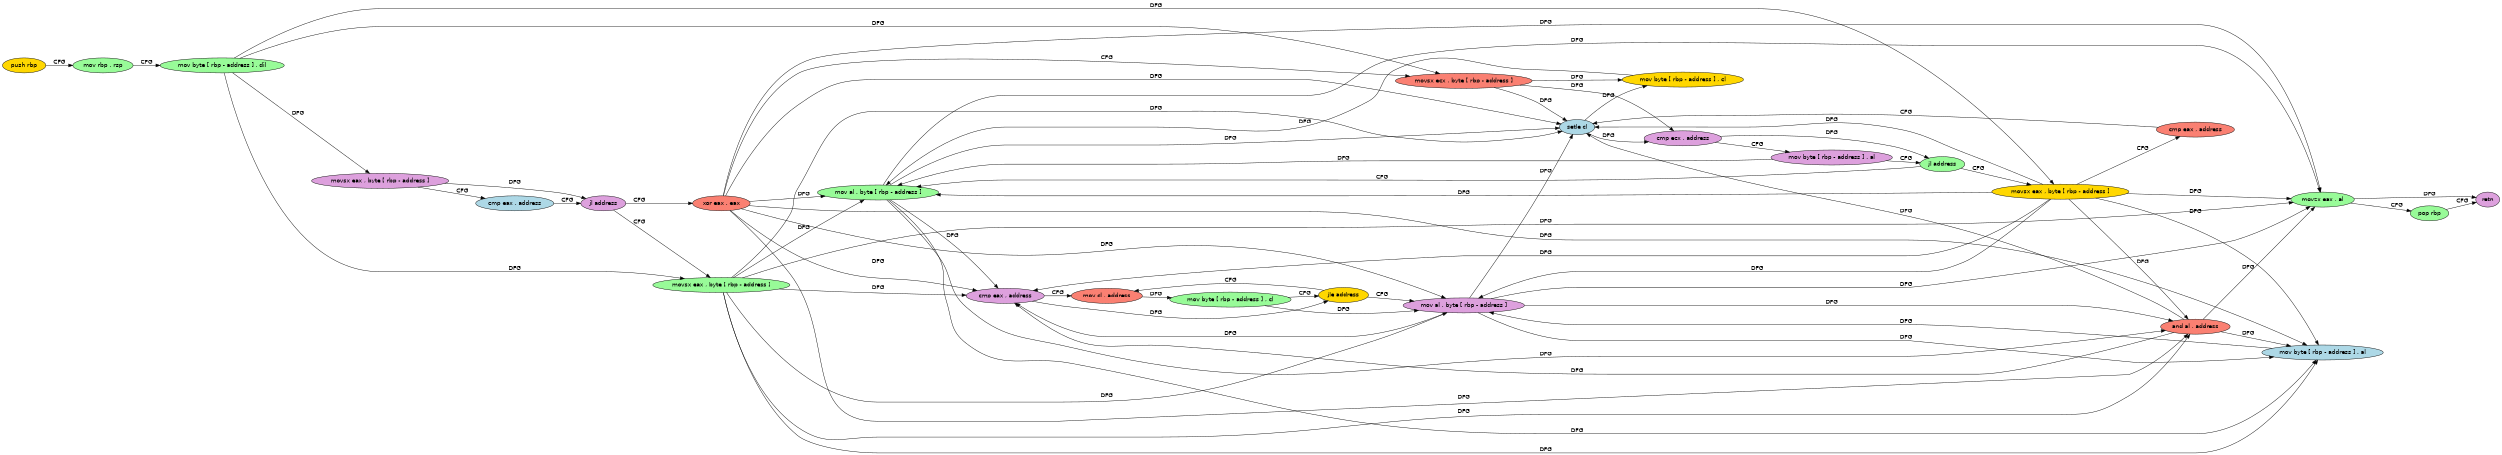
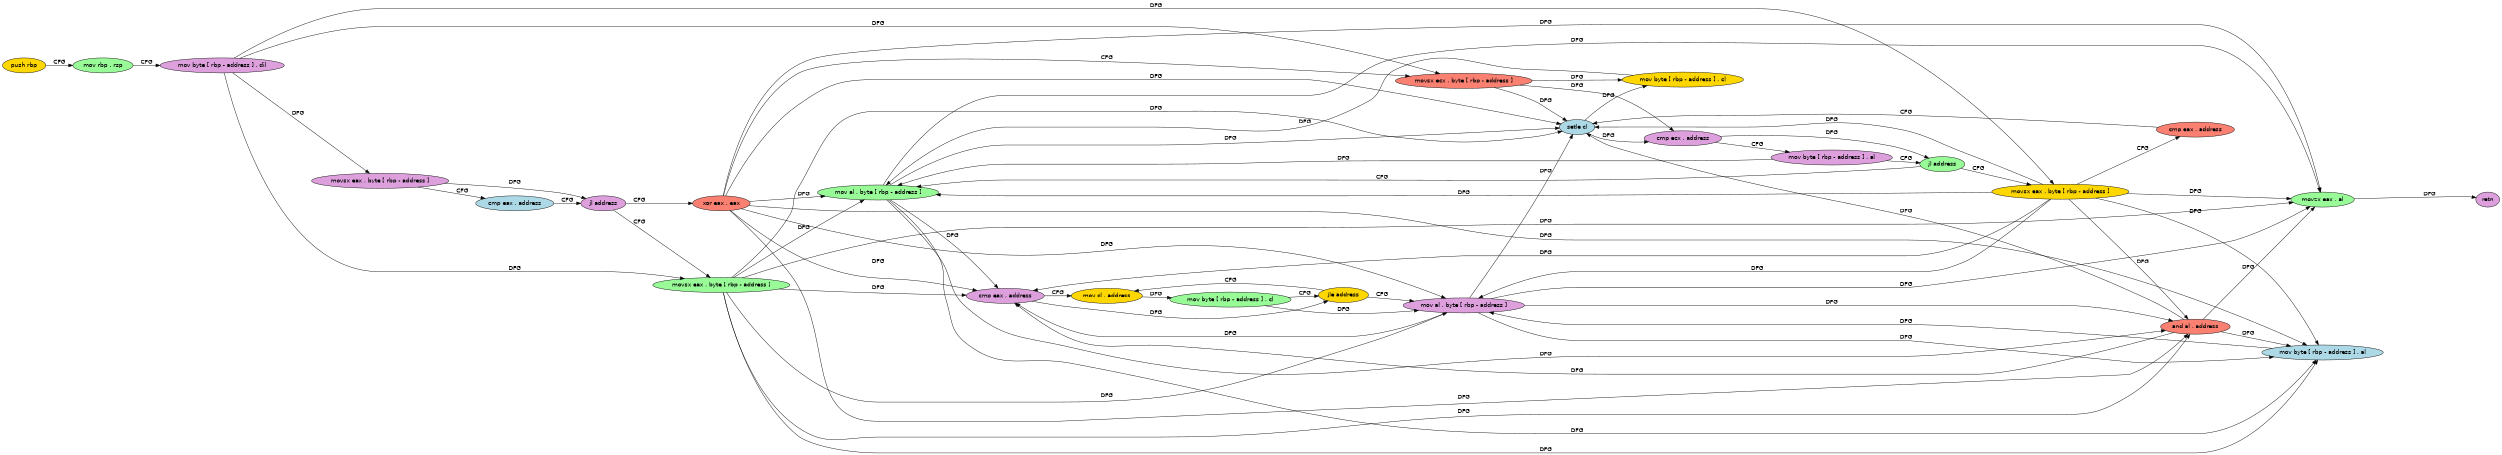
(222, 65) -> (222, 65)
(2430, 213) -> none
(1107, 296) -> (1107, 296)
